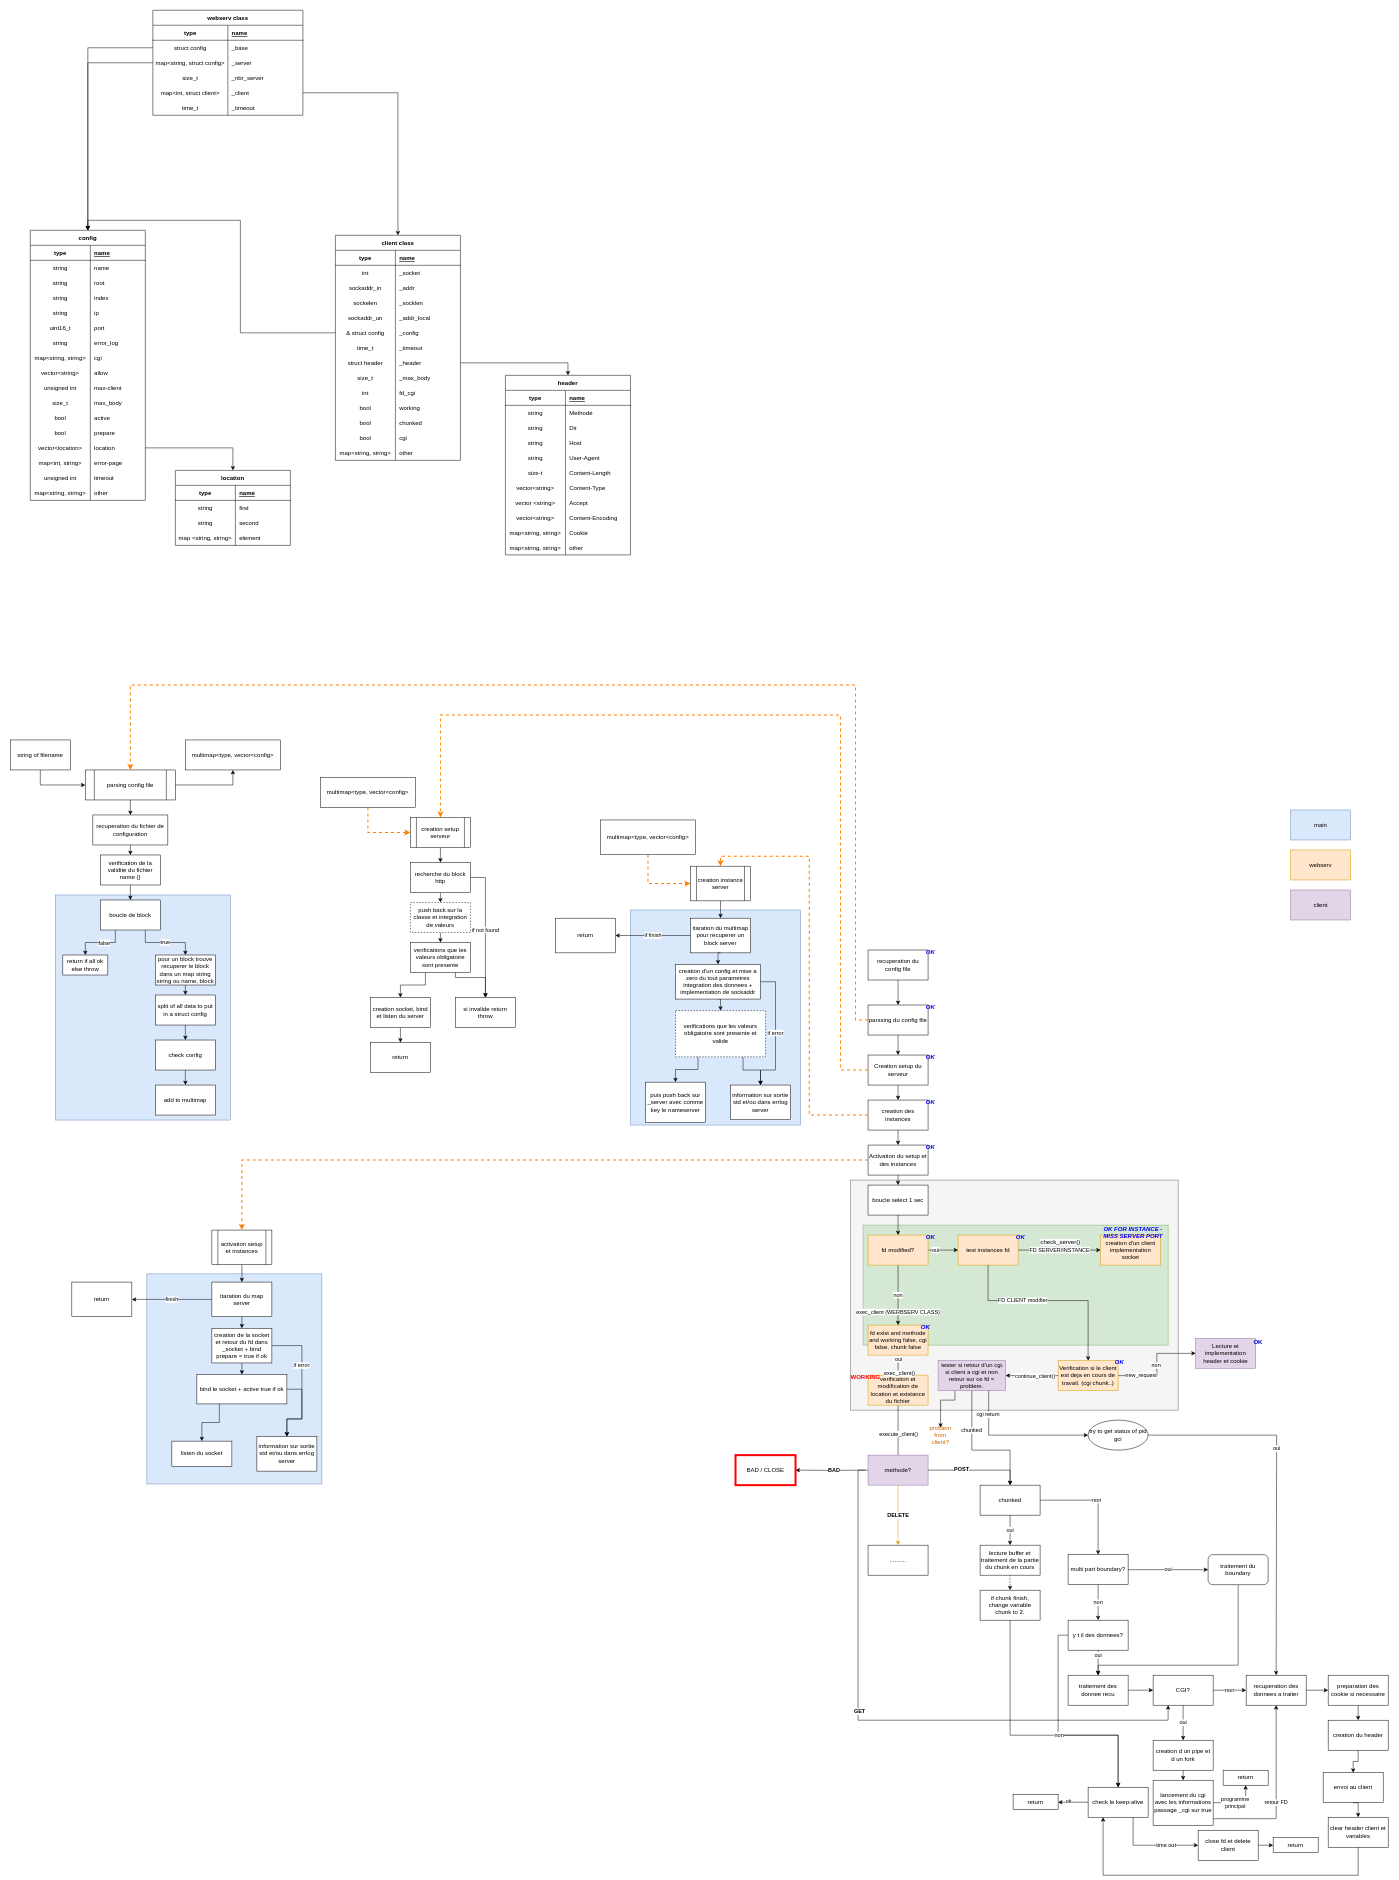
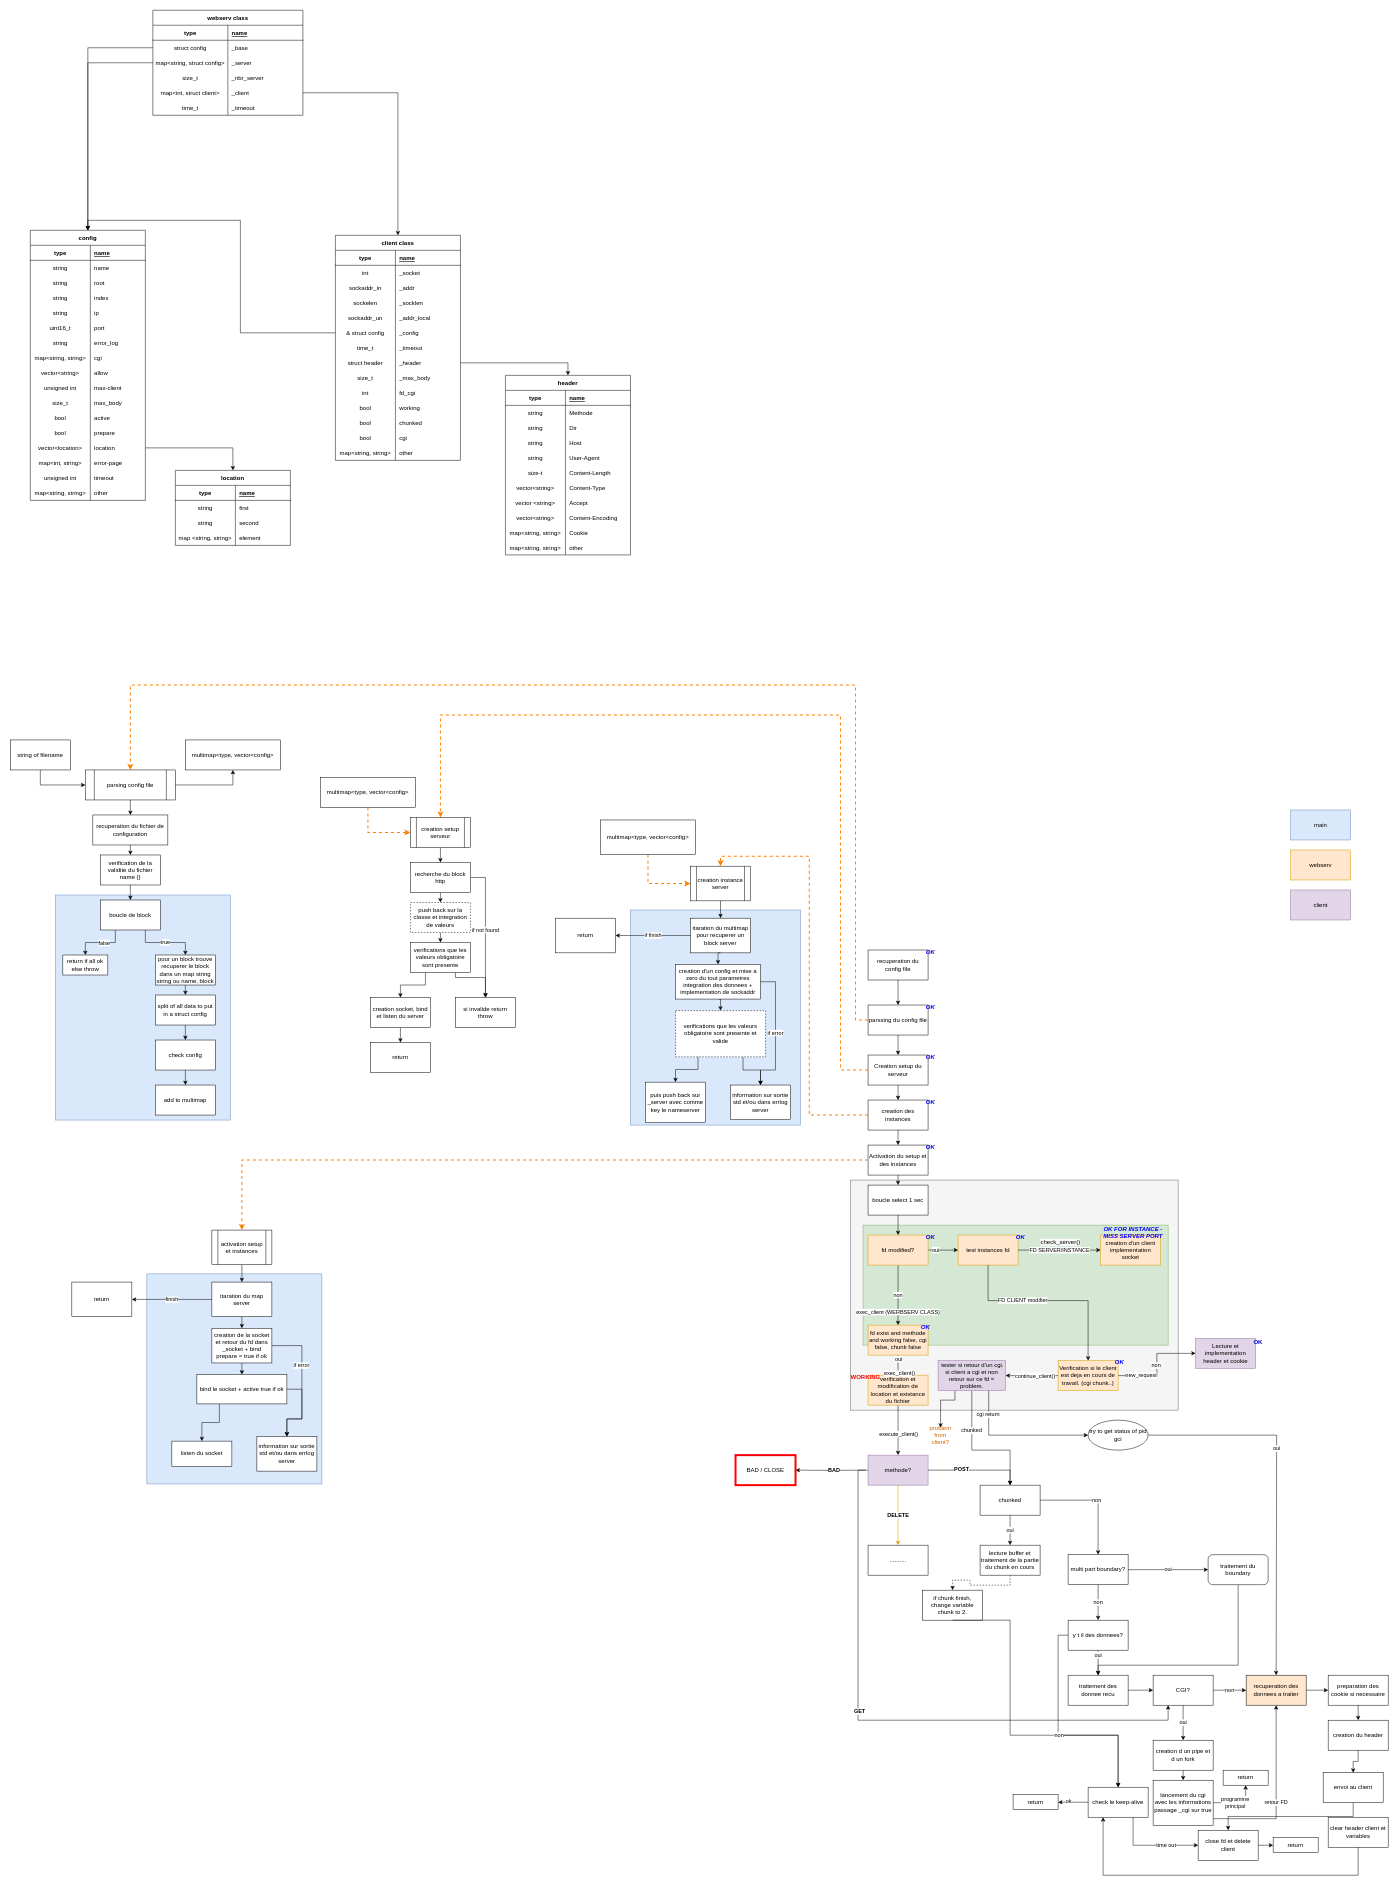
(898, 1452) -> (898, 1450)
(1010, 1605) -> (952, 1605)
(1276, 1690) -> (1276, 1690)
(1358, 1813) -> (1353, 1816)
